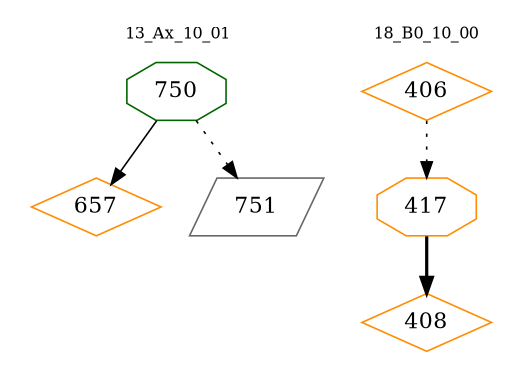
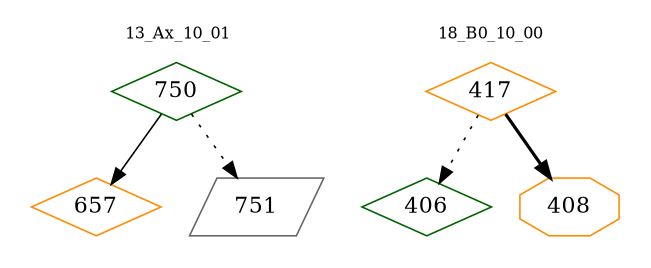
(176, 91) -> (176, 91)
(427, 91) -> (427, 207)
(427, 141) -> (463, 142)
(427, 207) -> (491, 91)
(427, 322) -> (569, 207)
